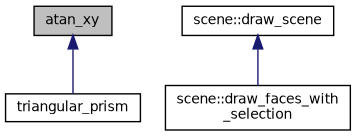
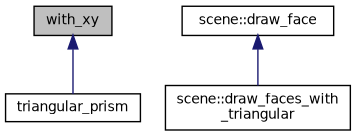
(73, 21) -> (73, 21)
(258, 21) -> (258, 21)
(258, 108) -> (258, 108)
